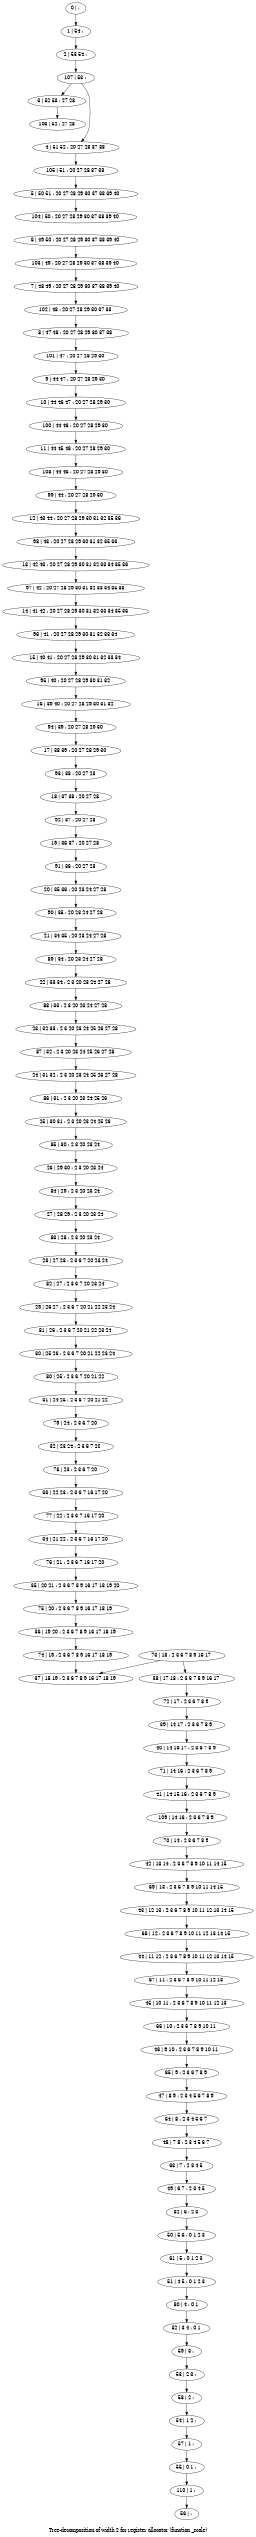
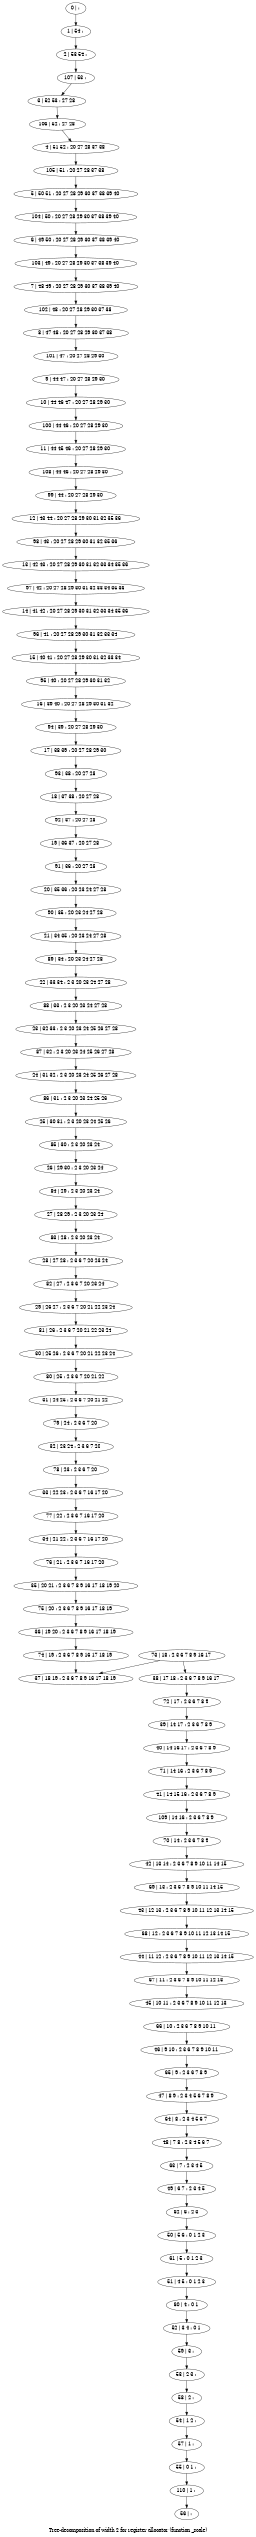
(90, 111) -> (66, 135)
none -> (76, 227)
(76, 366) -> none
(187, 2014) -> none
